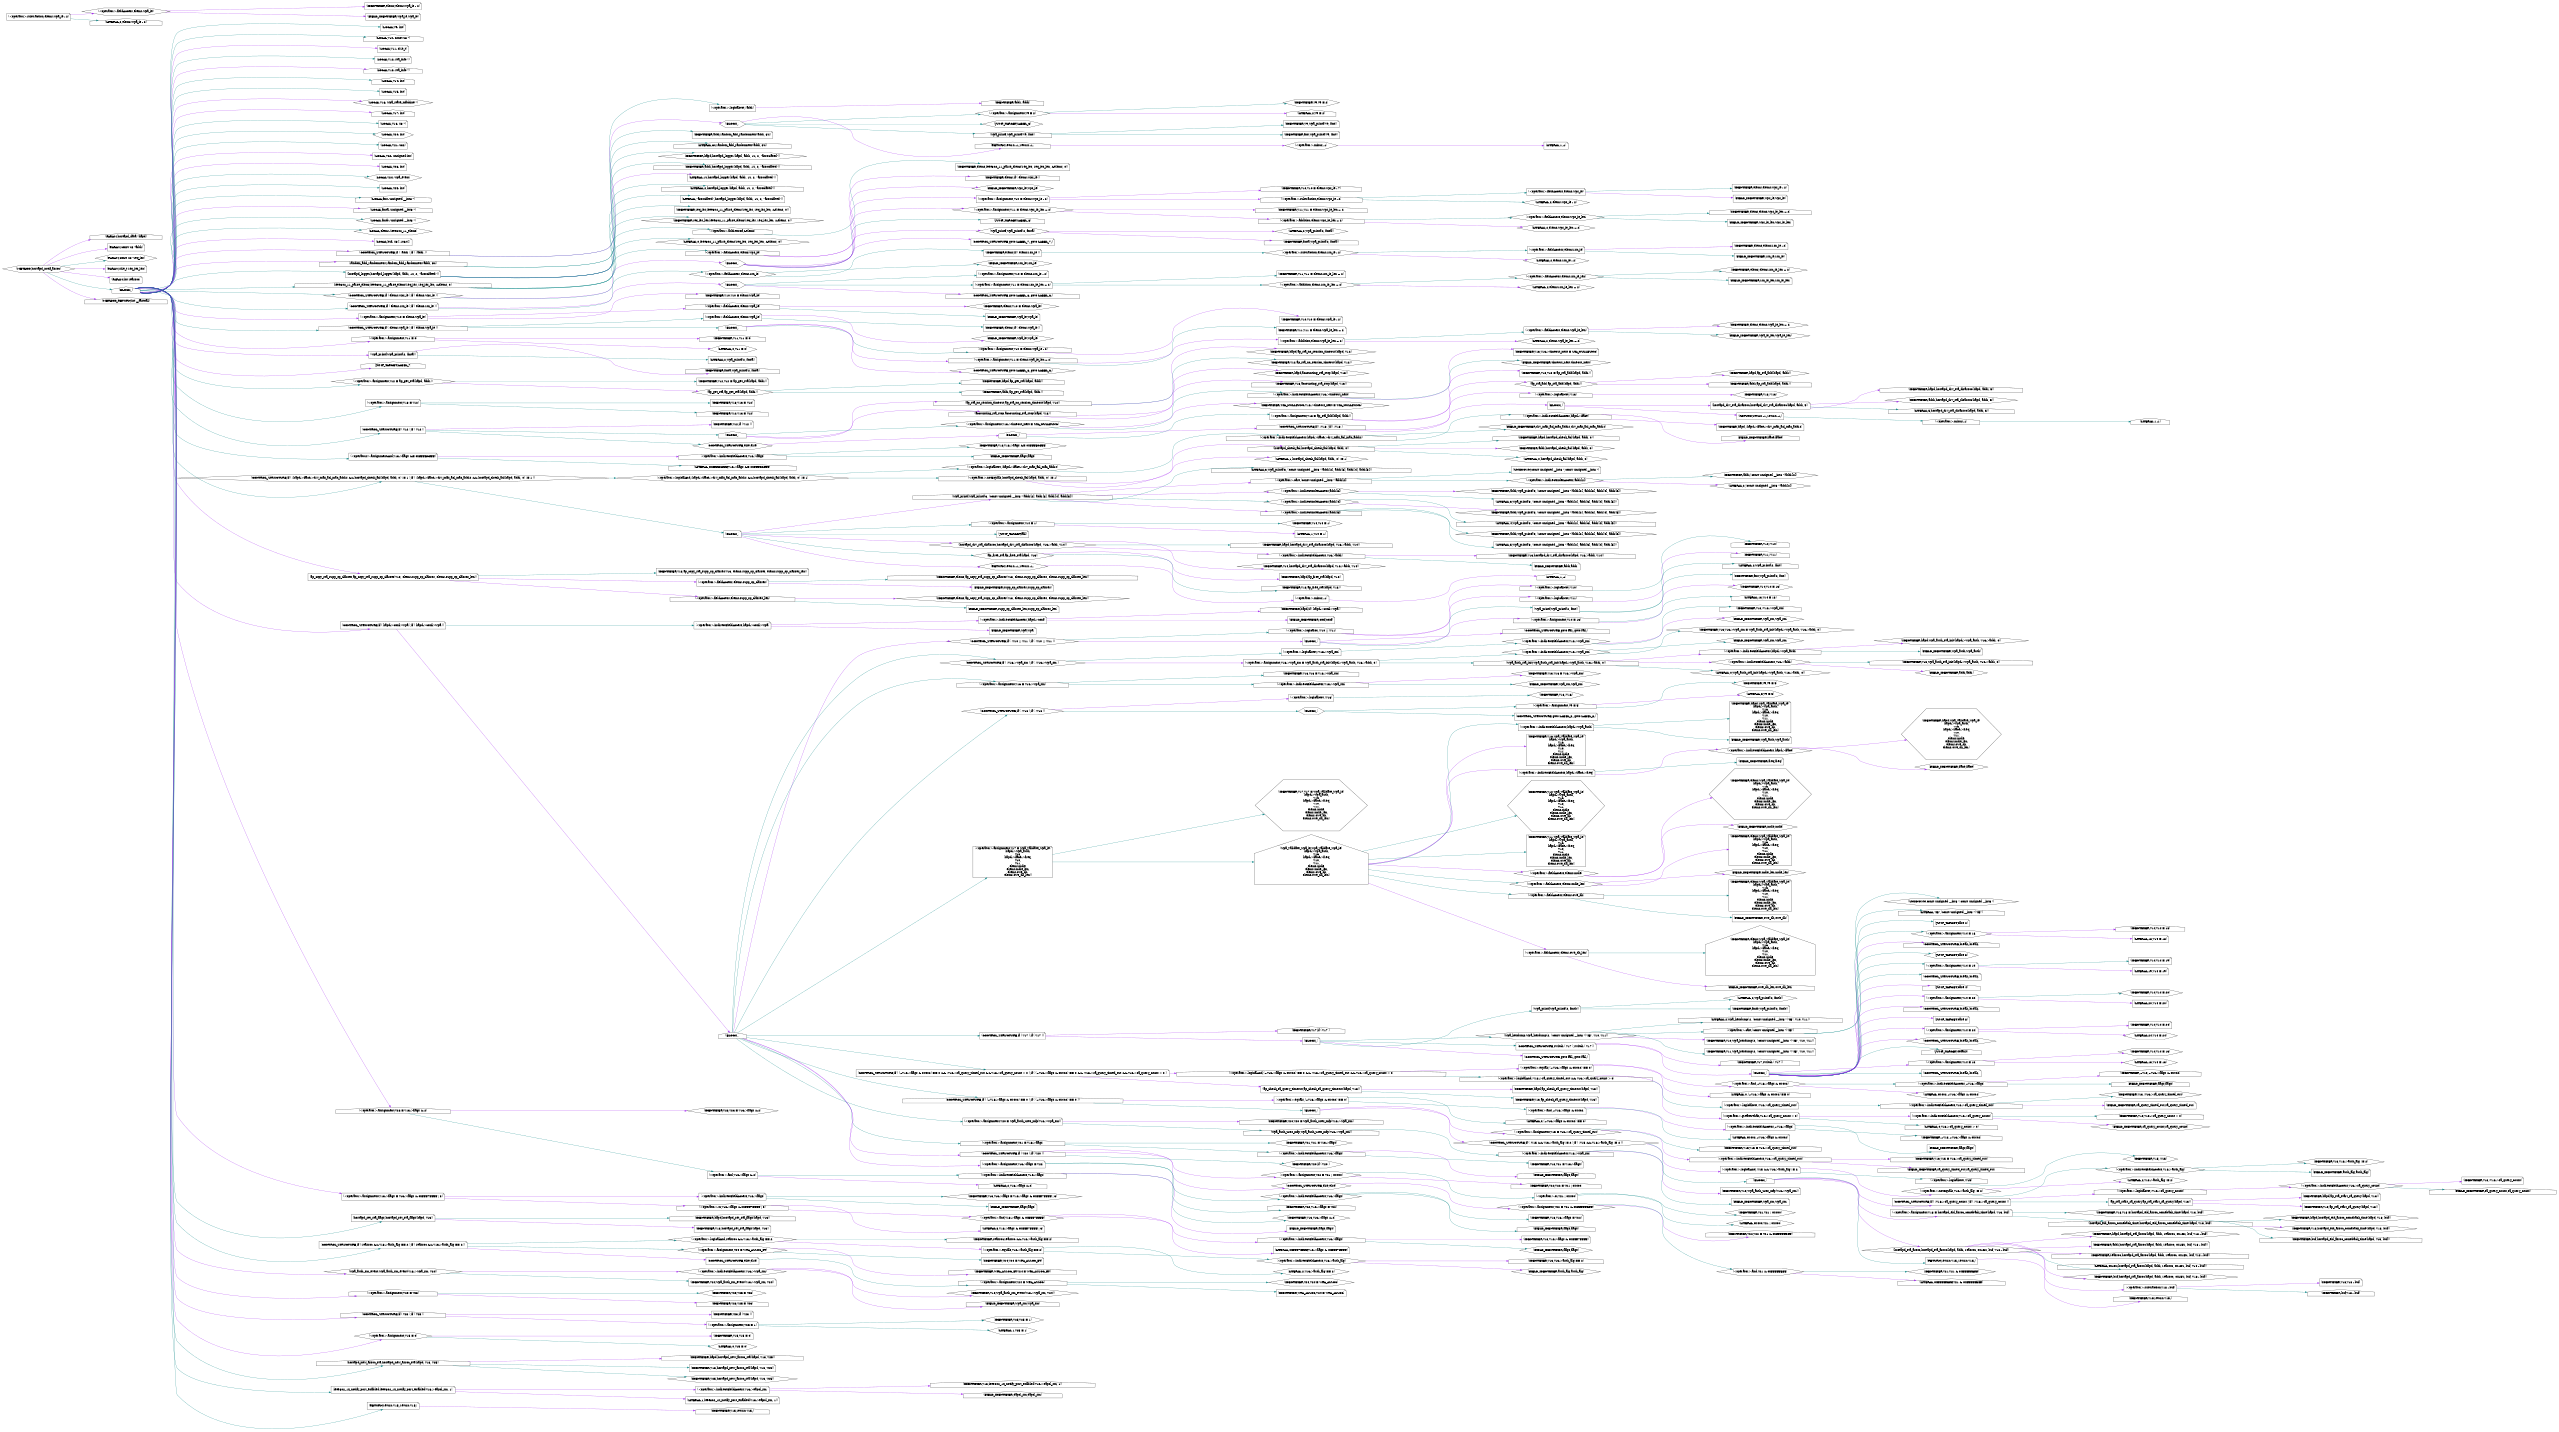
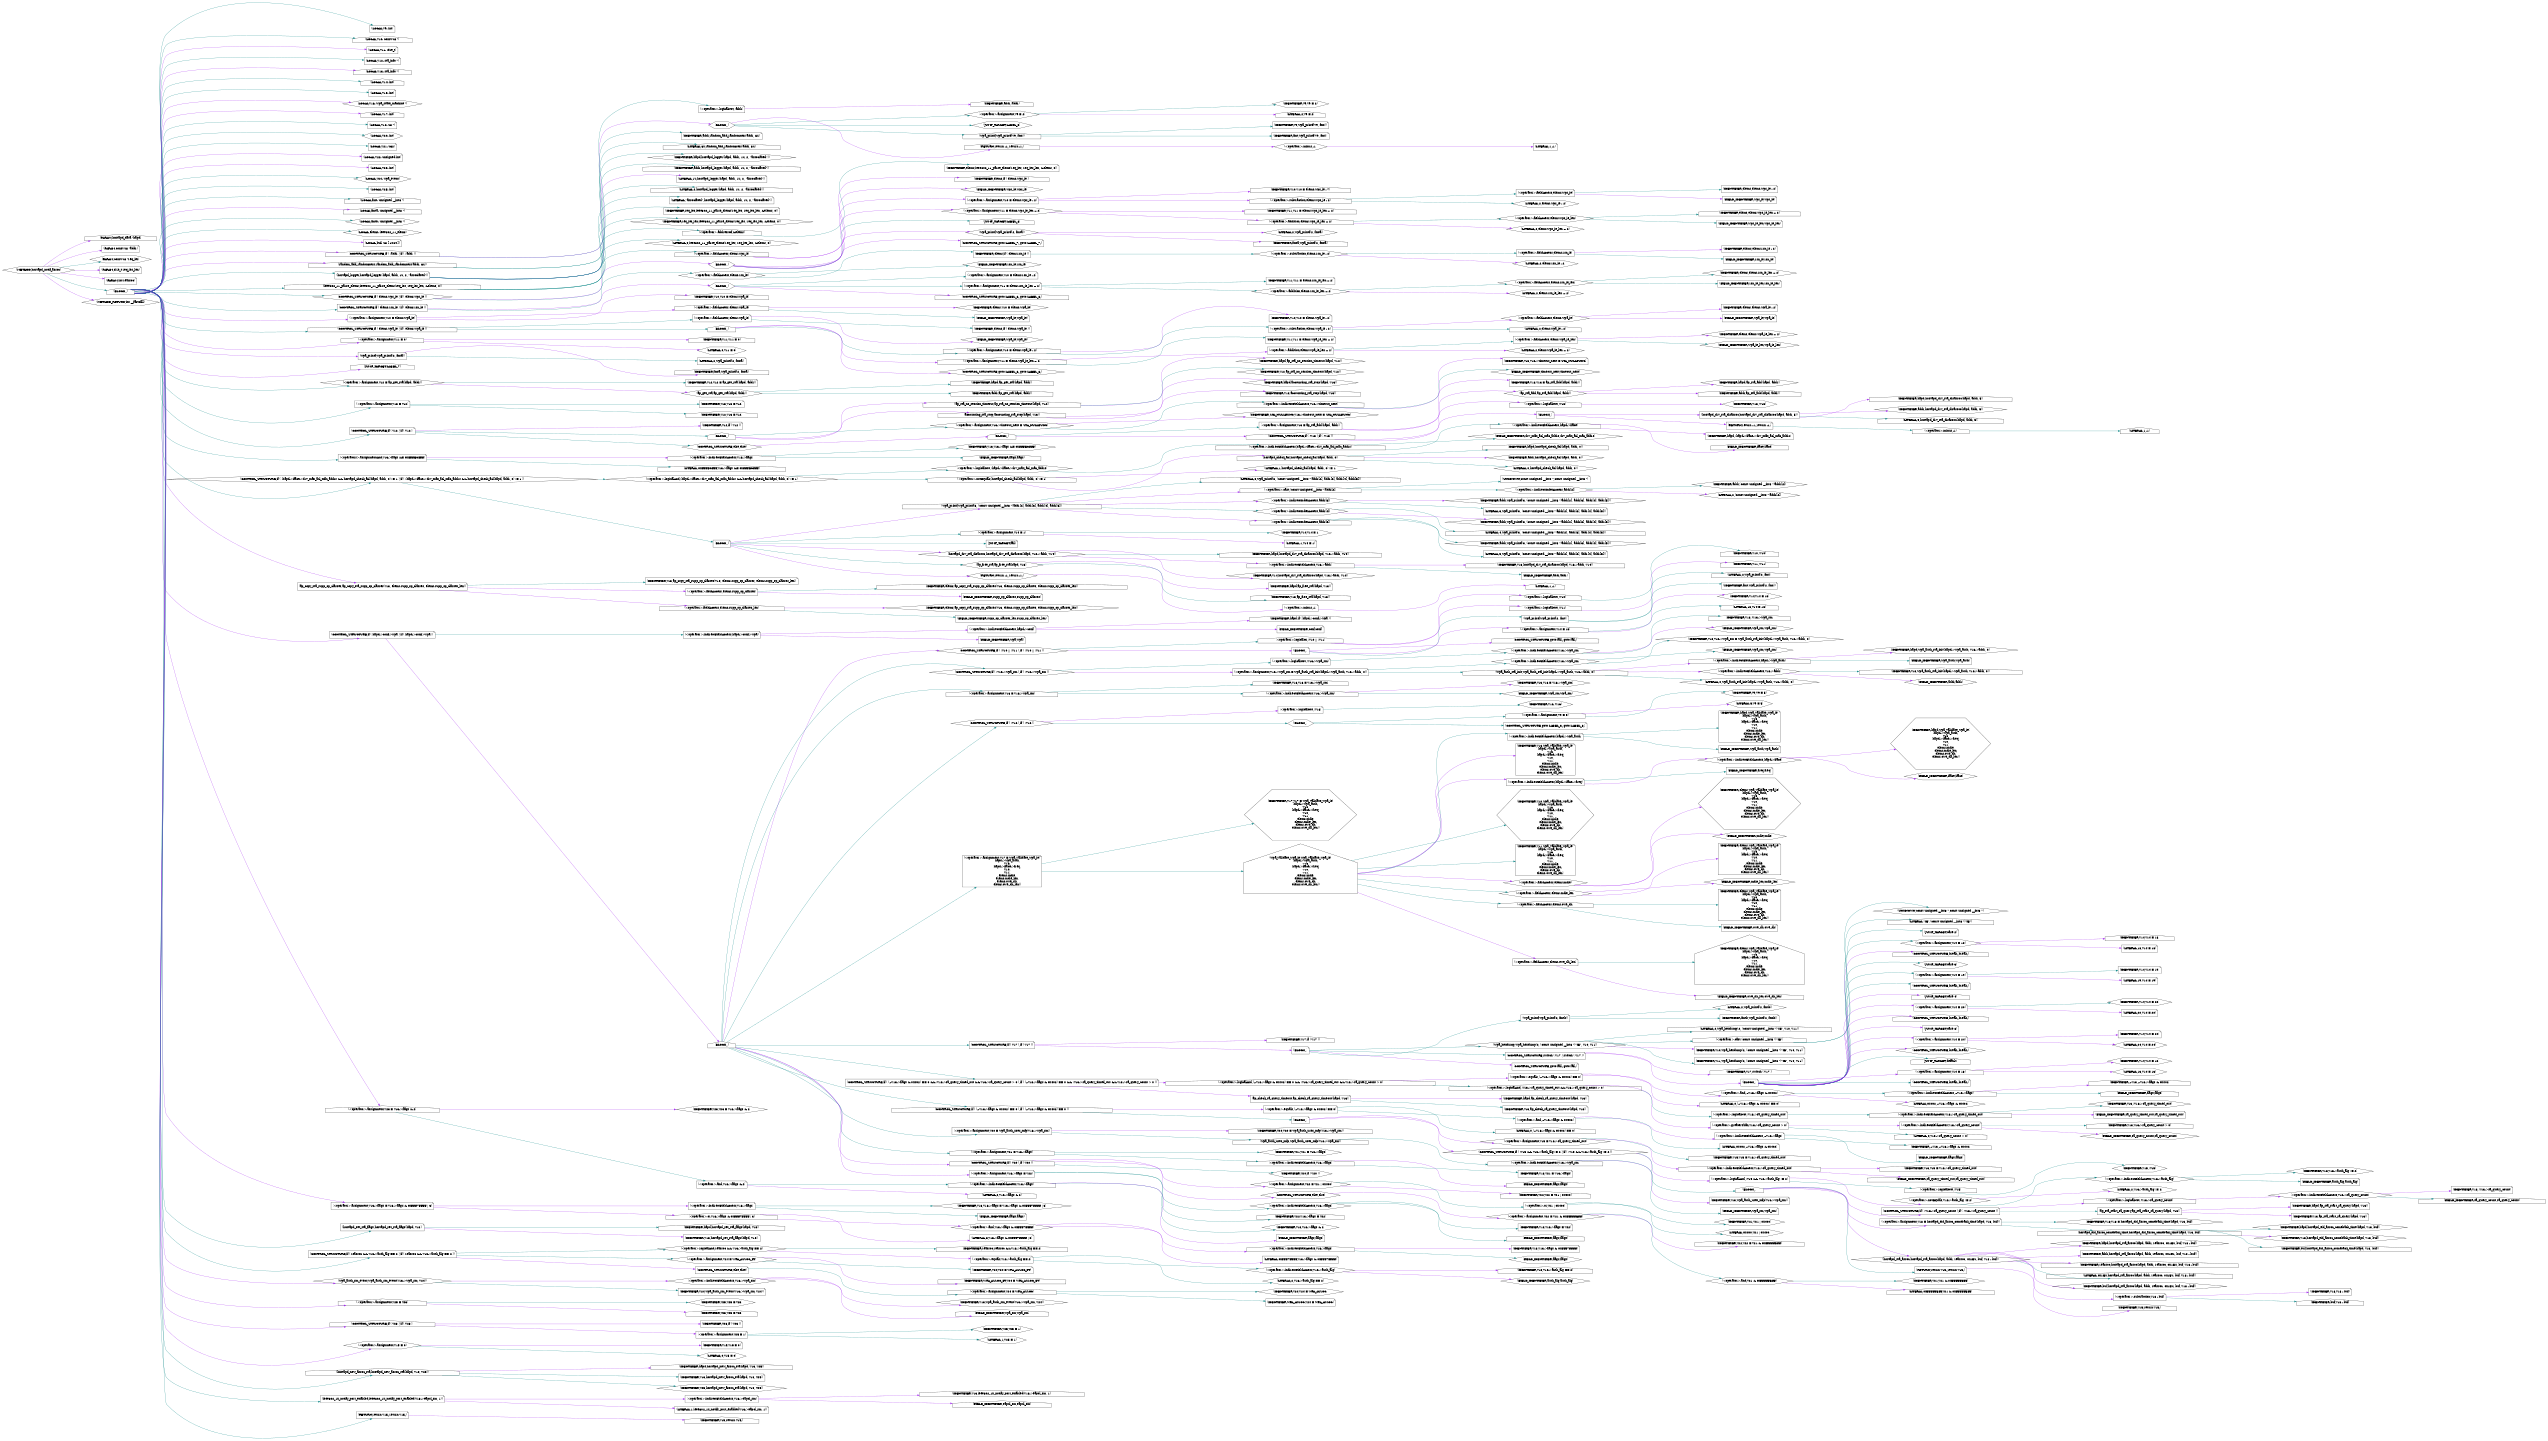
(126, 301) -> (121, 302)
none -> (1165, 335)
